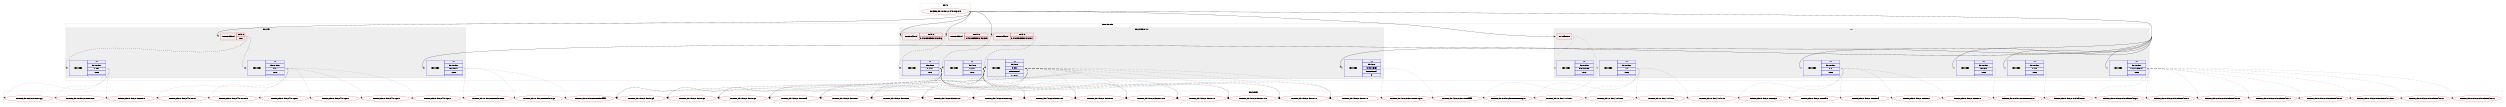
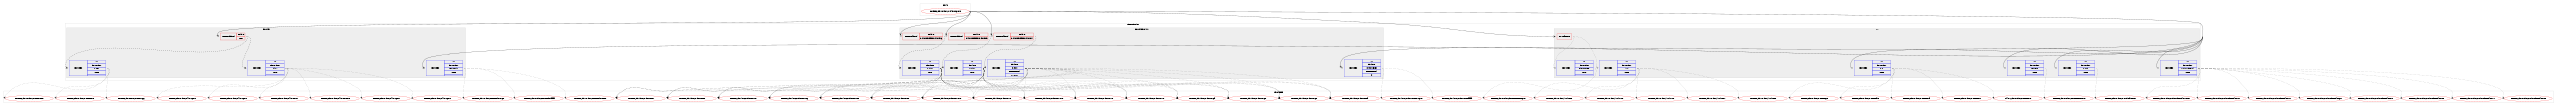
none -> (1661, 98)
(1967, 98) -> (2018, 98)
